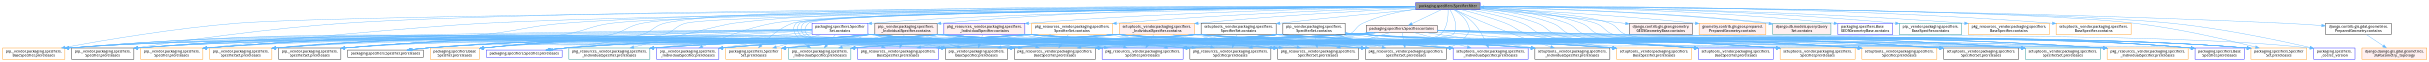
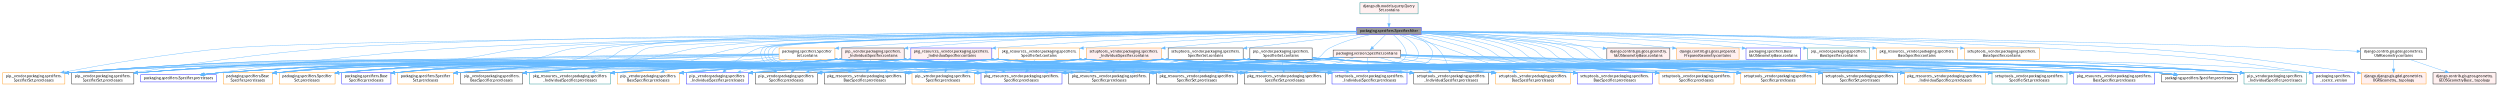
(1625, 13) -> (2031, 44)
(840, 29) -> (807, 54)
(1402, 29) -> (1367, 54)
(1732, 29) -> (1708, 54)
(2358, 29) -> (2394, 54)
none -> (2464, 78)
